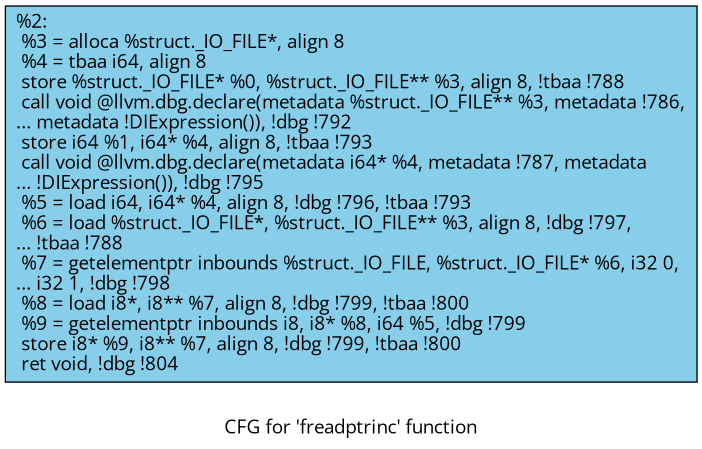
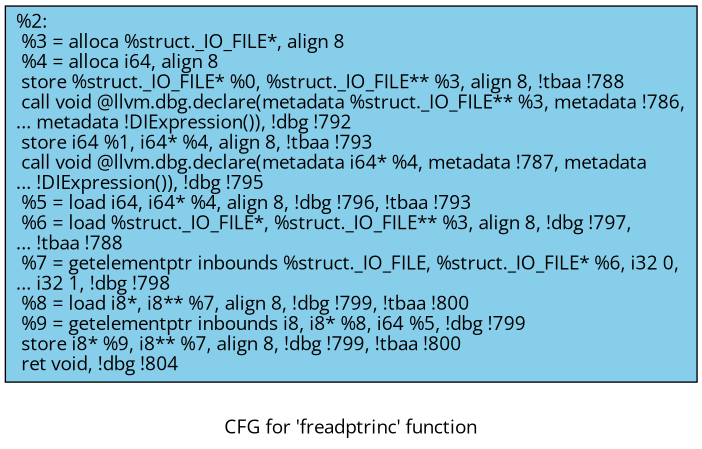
(111, 62) -> (118, 62)
